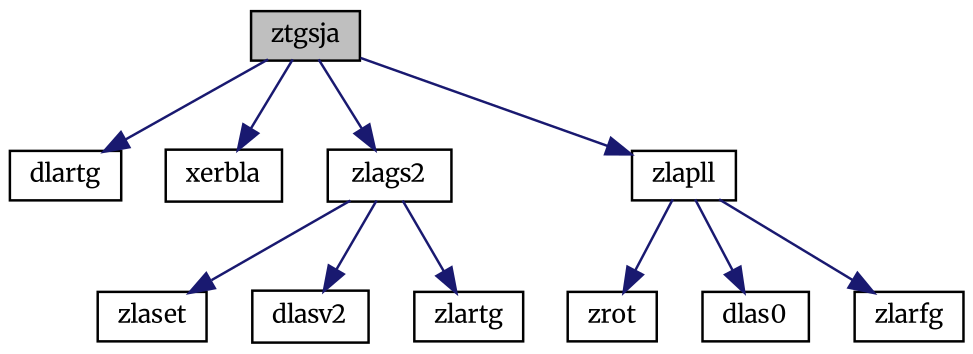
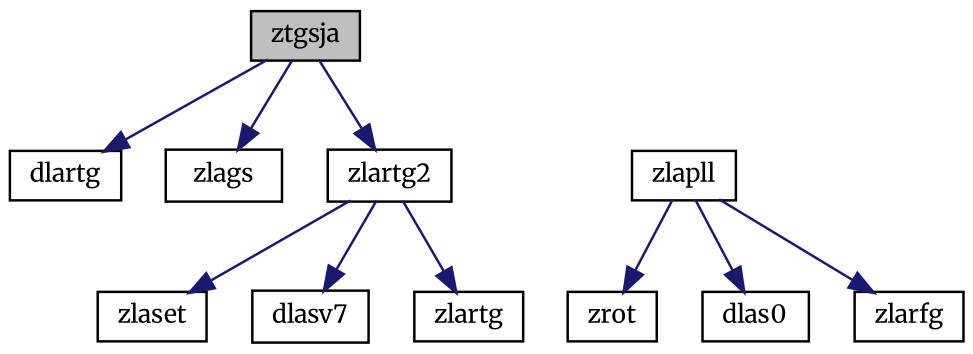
(484, 102) -> none
(224, 176) -> (224, 176)
(390, 176) -> (390, 176)
(310, 317) -> (310, 317)
